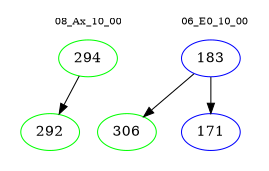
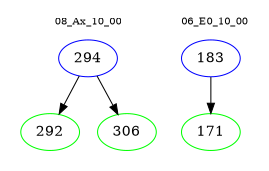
(88, 58) -> (88, 58)
(180, 86) -> (105, 91)
(211, 132) -> (211, 132)
